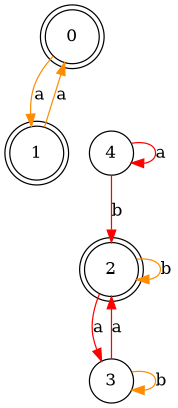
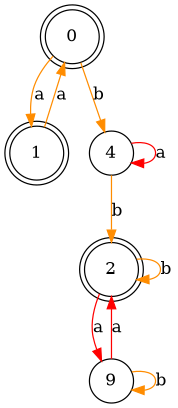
none -> (91, 92)
(111, 202) -> (111, 202)
(111, 381) -> (111, 381)
